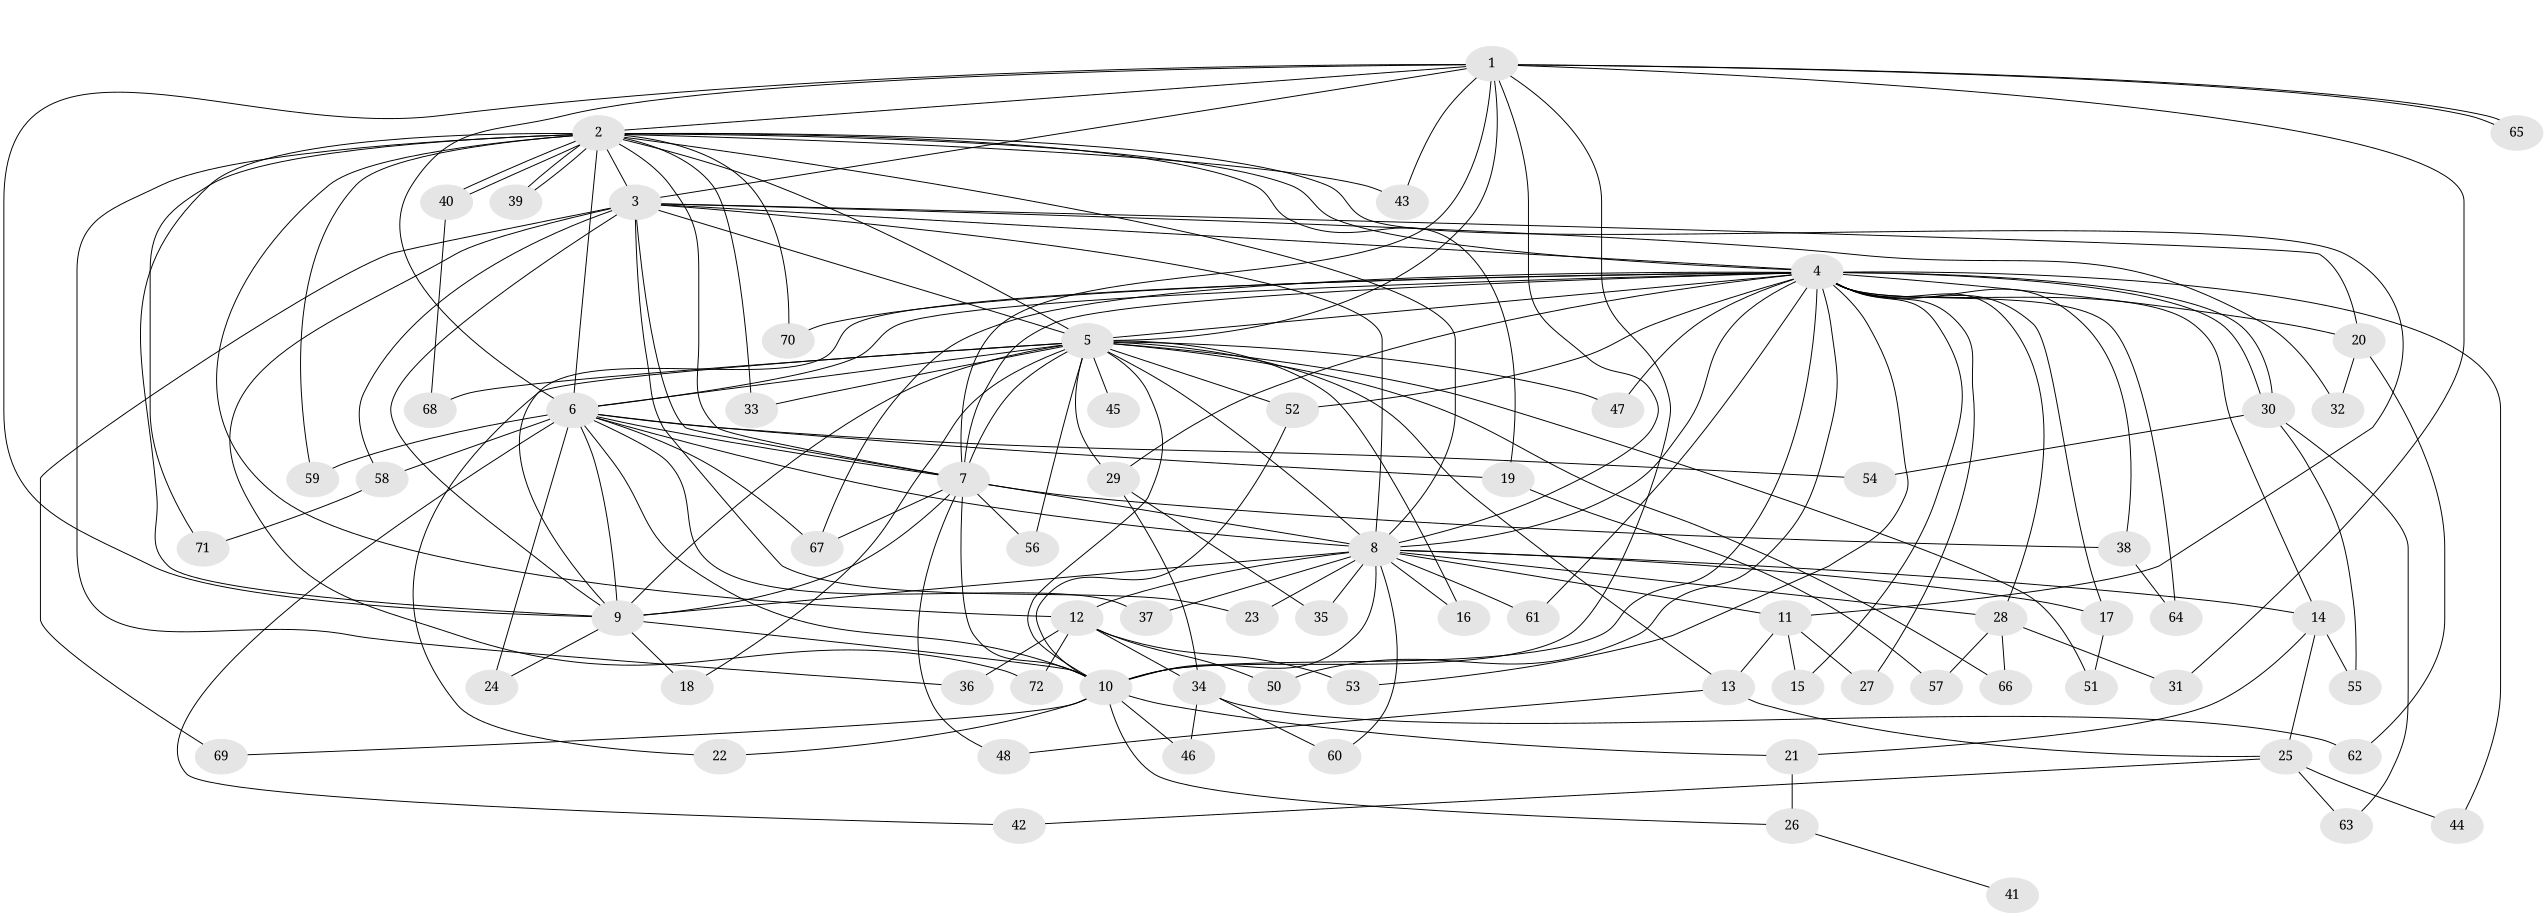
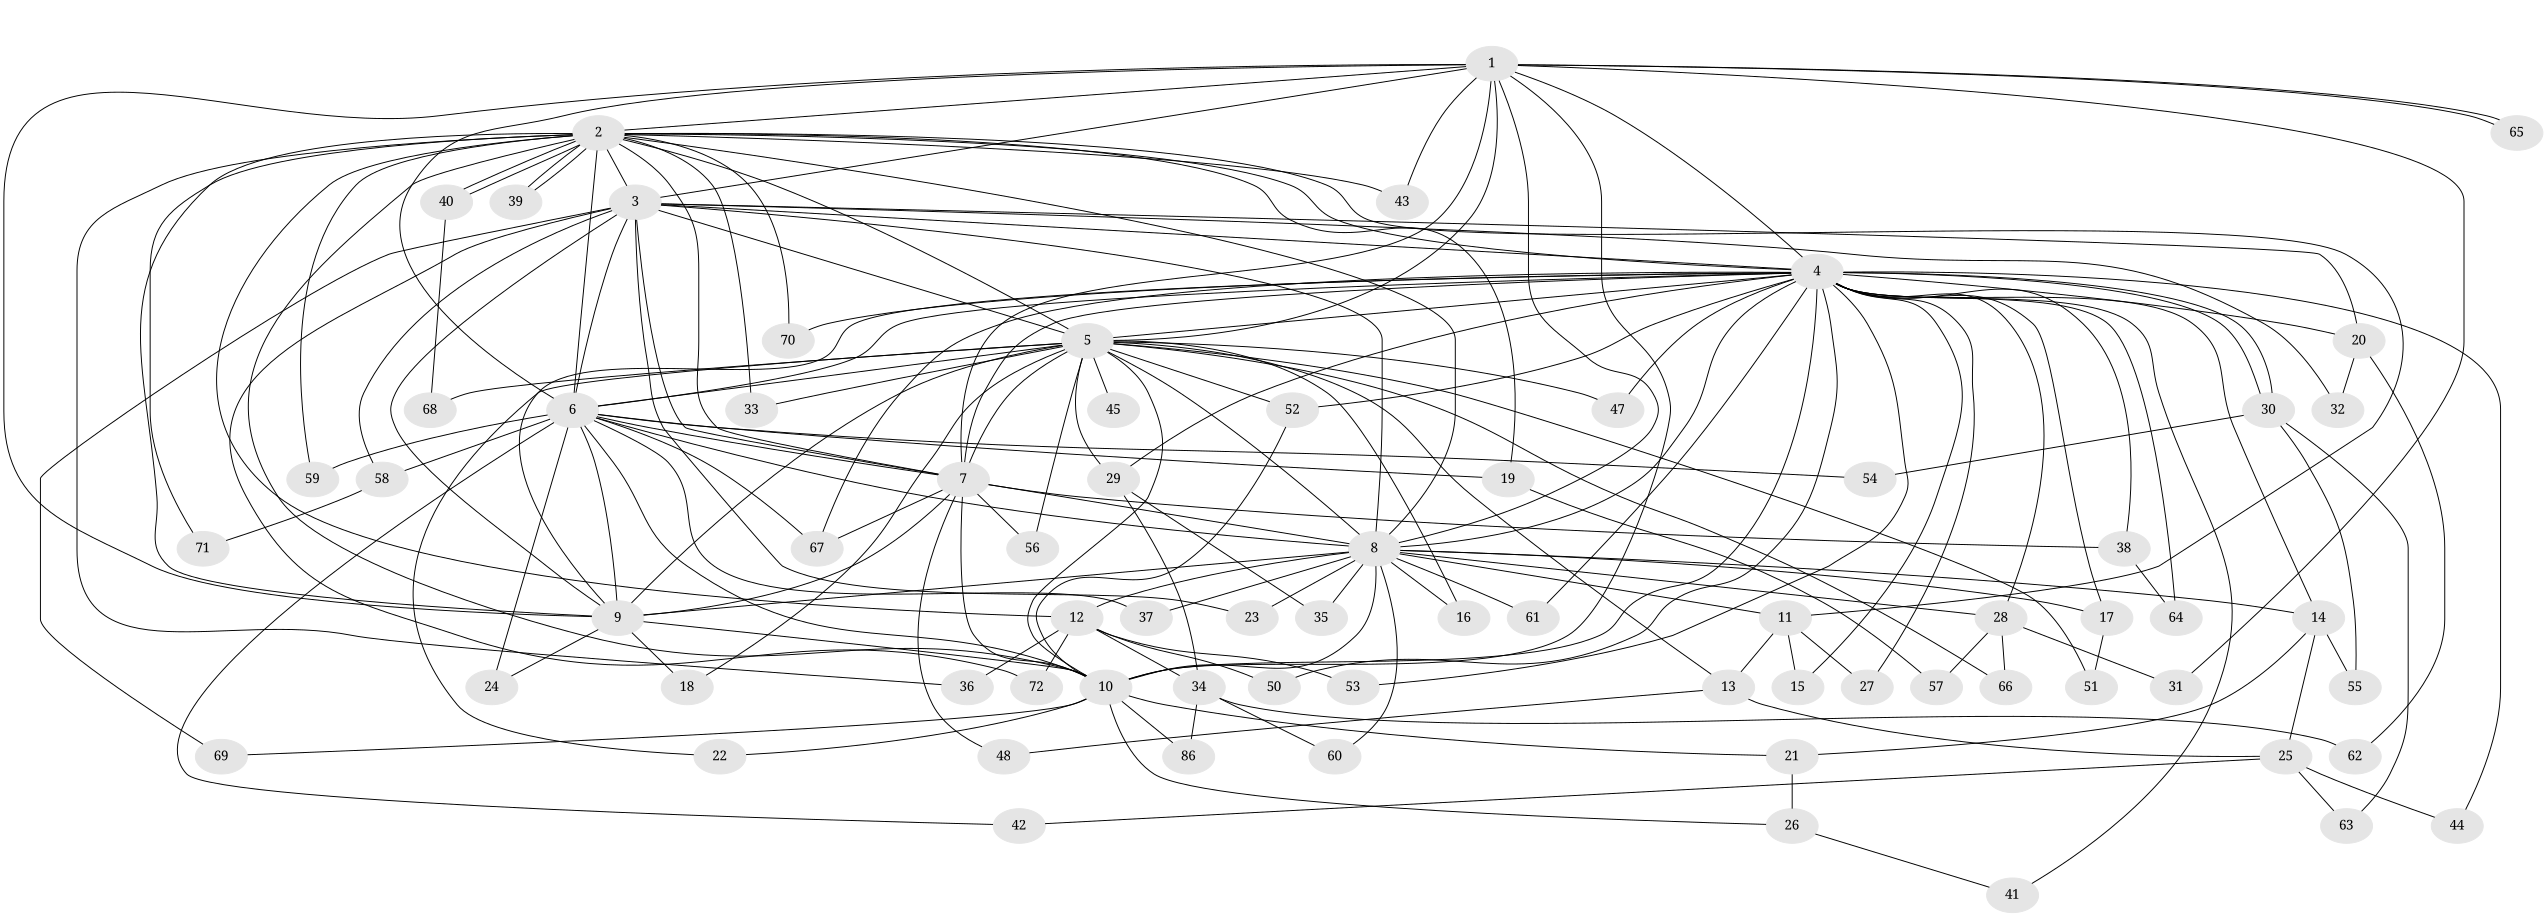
none -> (1668, 150)
none -> (597, 304)
none -> (2197, 489)
none -> (403, 576)
(1189, 757) -> (1189, 757)
